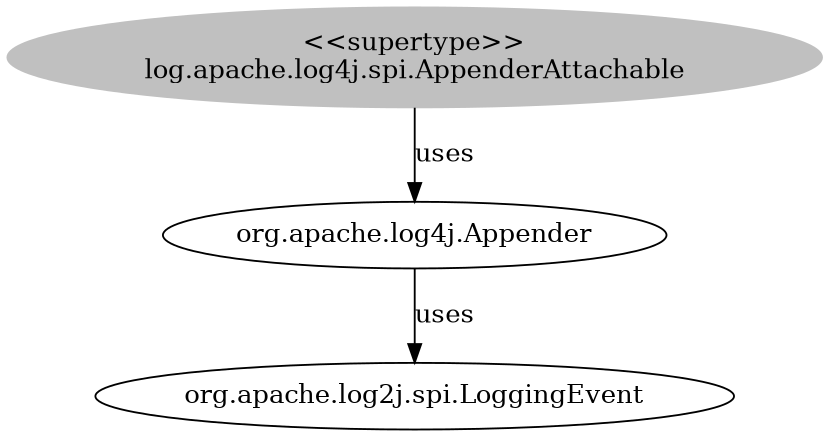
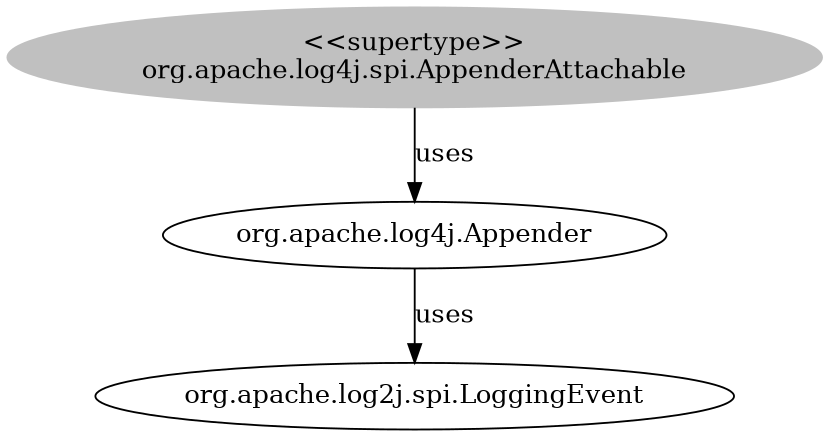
(415, 57) -> (415, 57)
